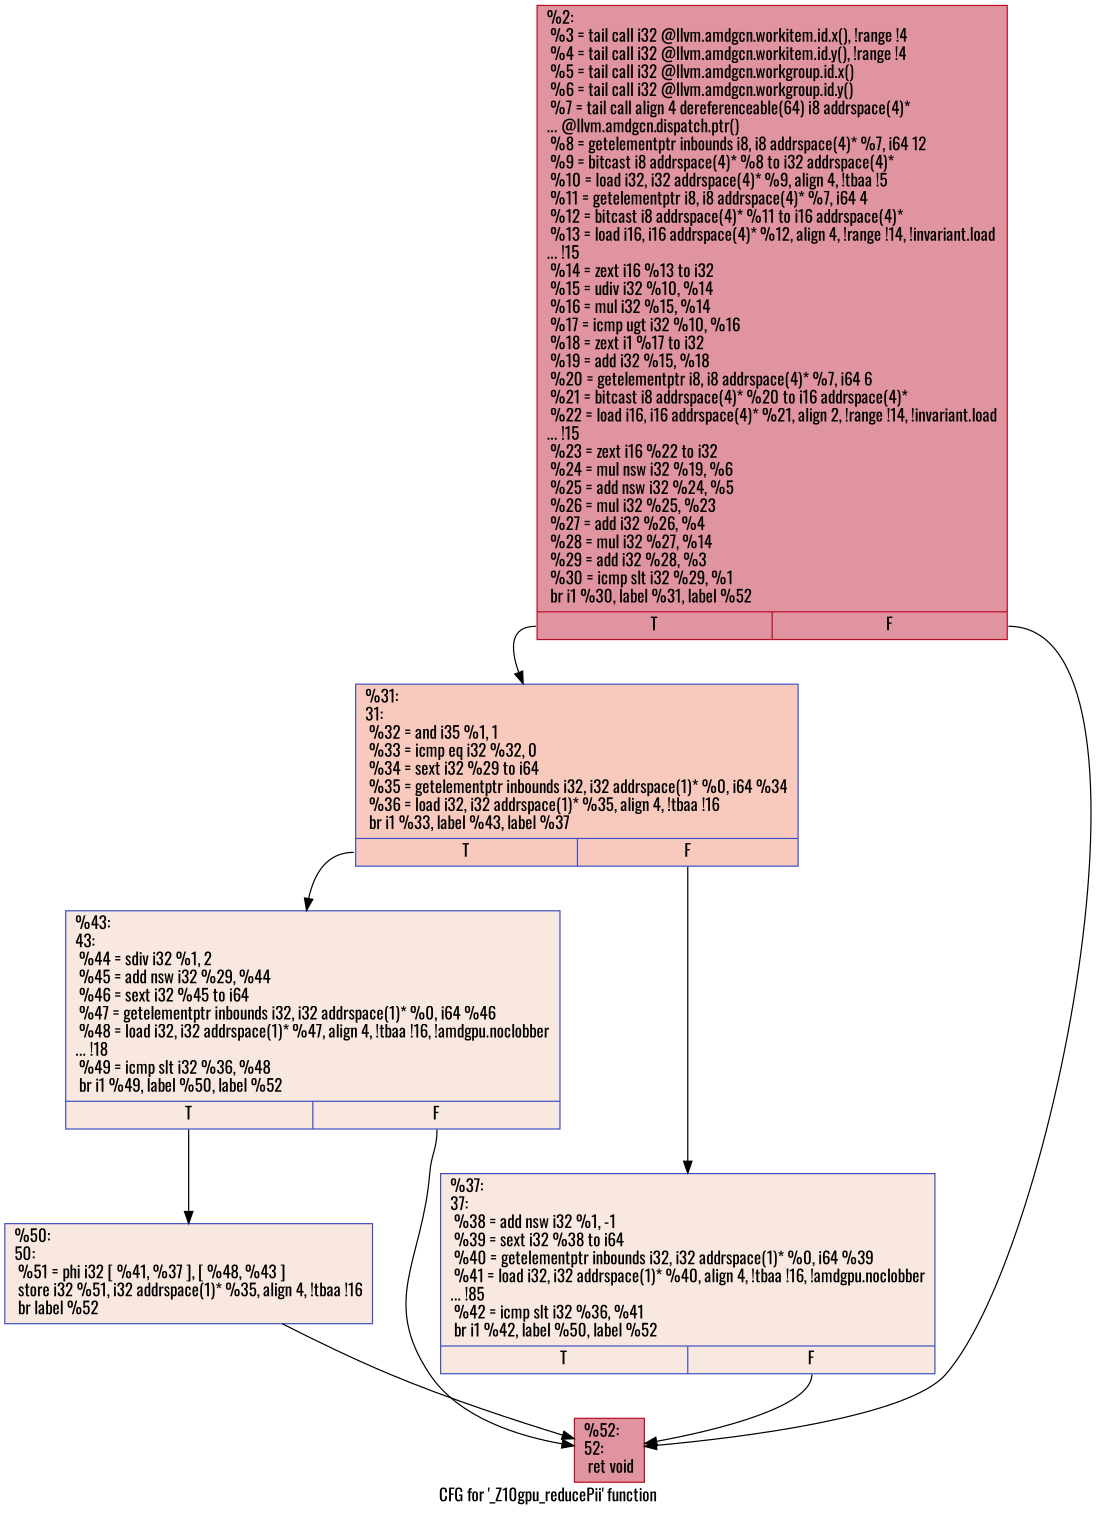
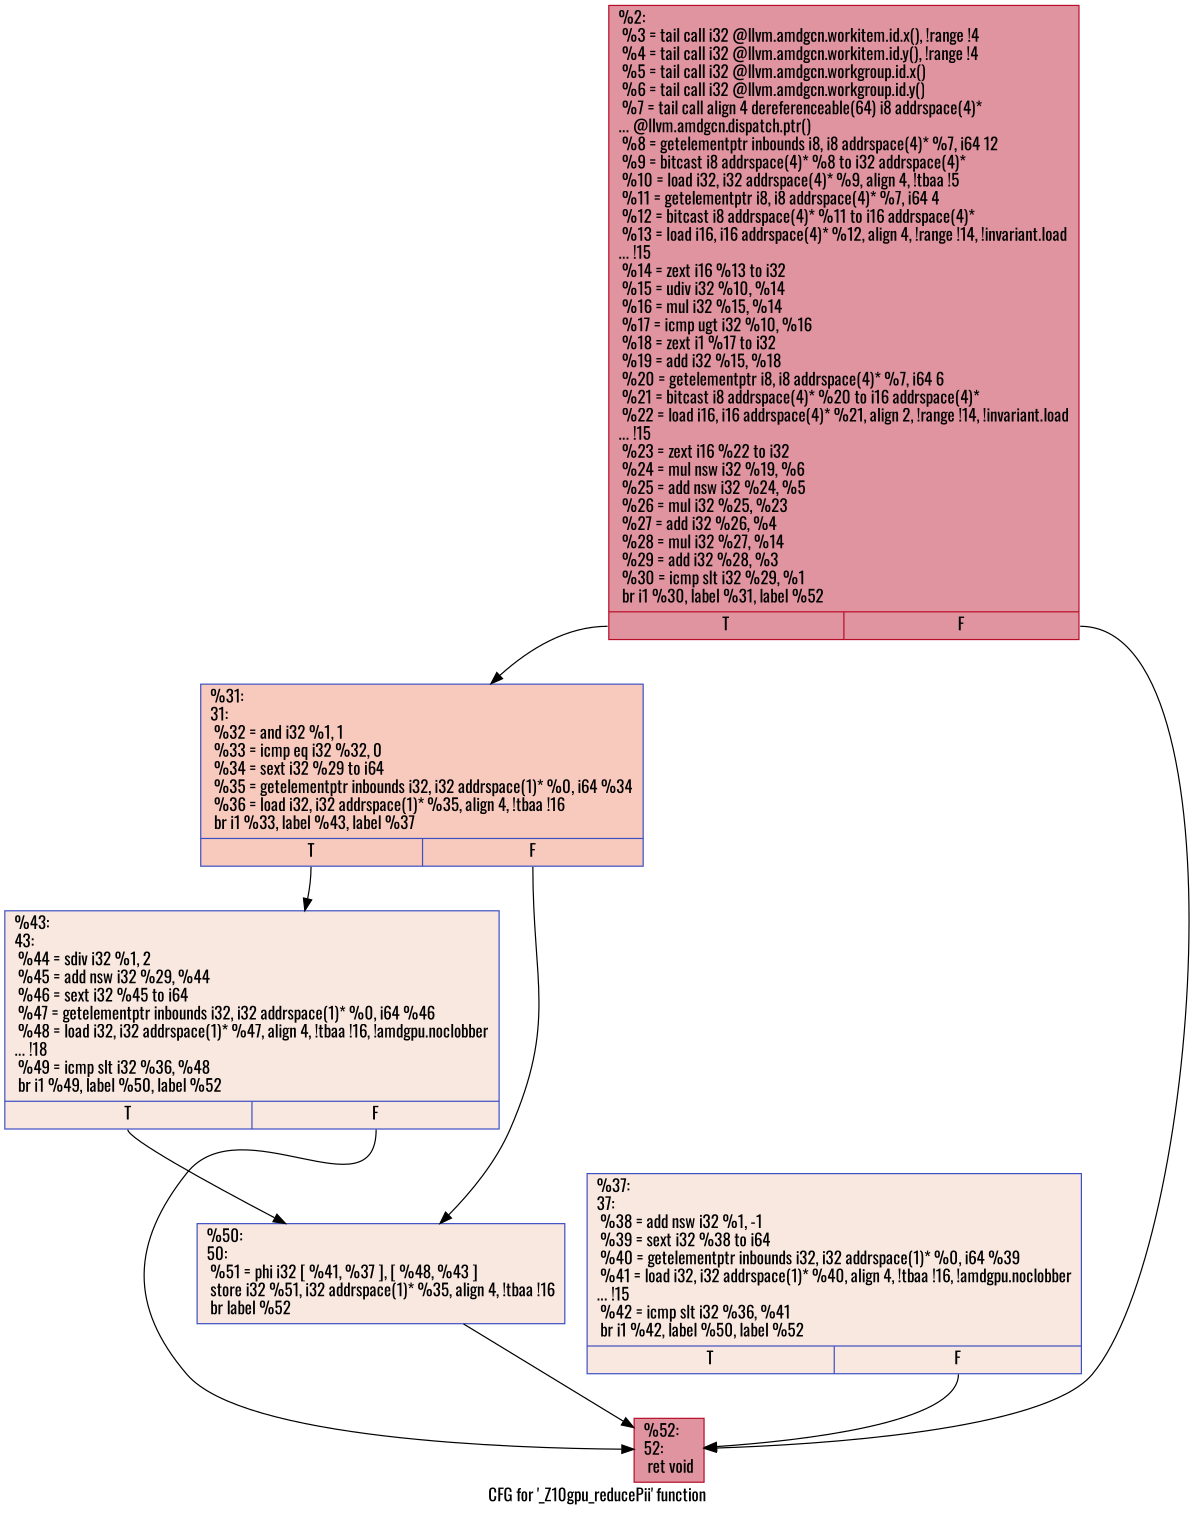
(432, 734) -> (277, 734)
(688, 1014) -> (534, 1053)
(468, 1295) -> (614, 1295)
